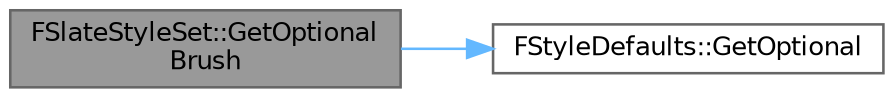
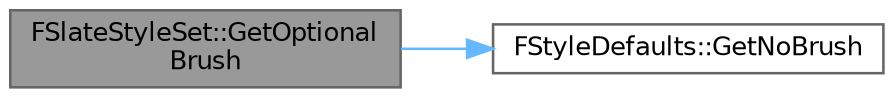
(688, 49) -> (688, 49)
